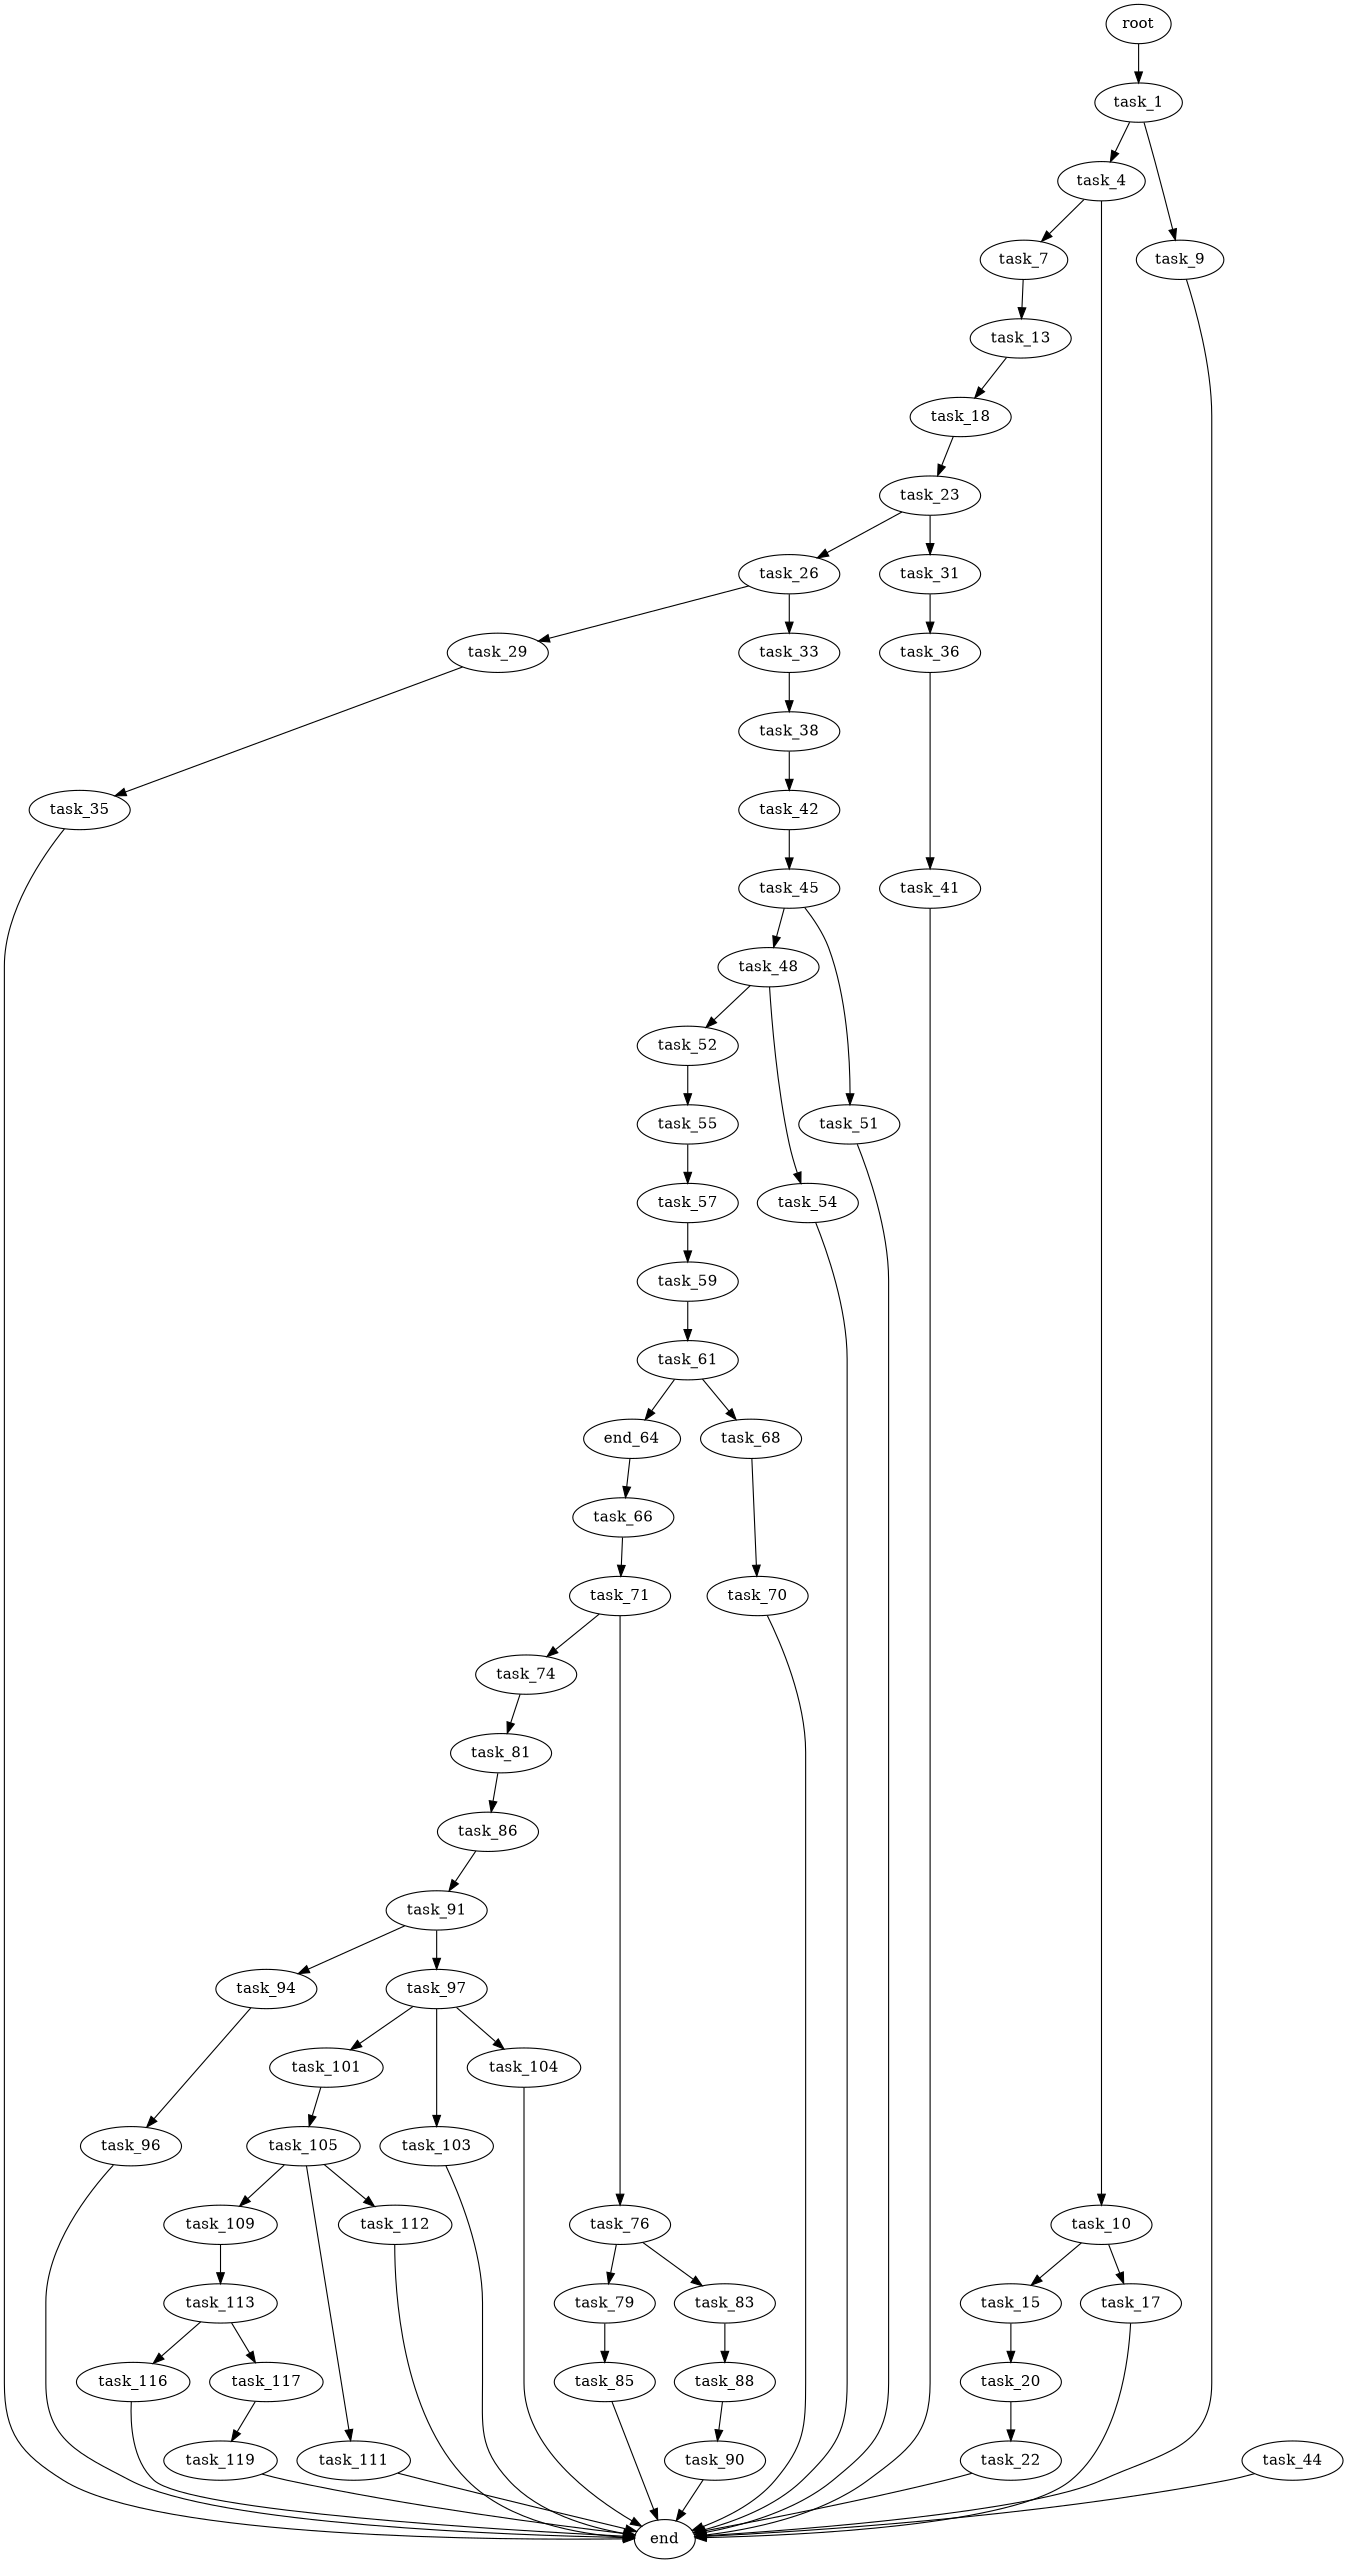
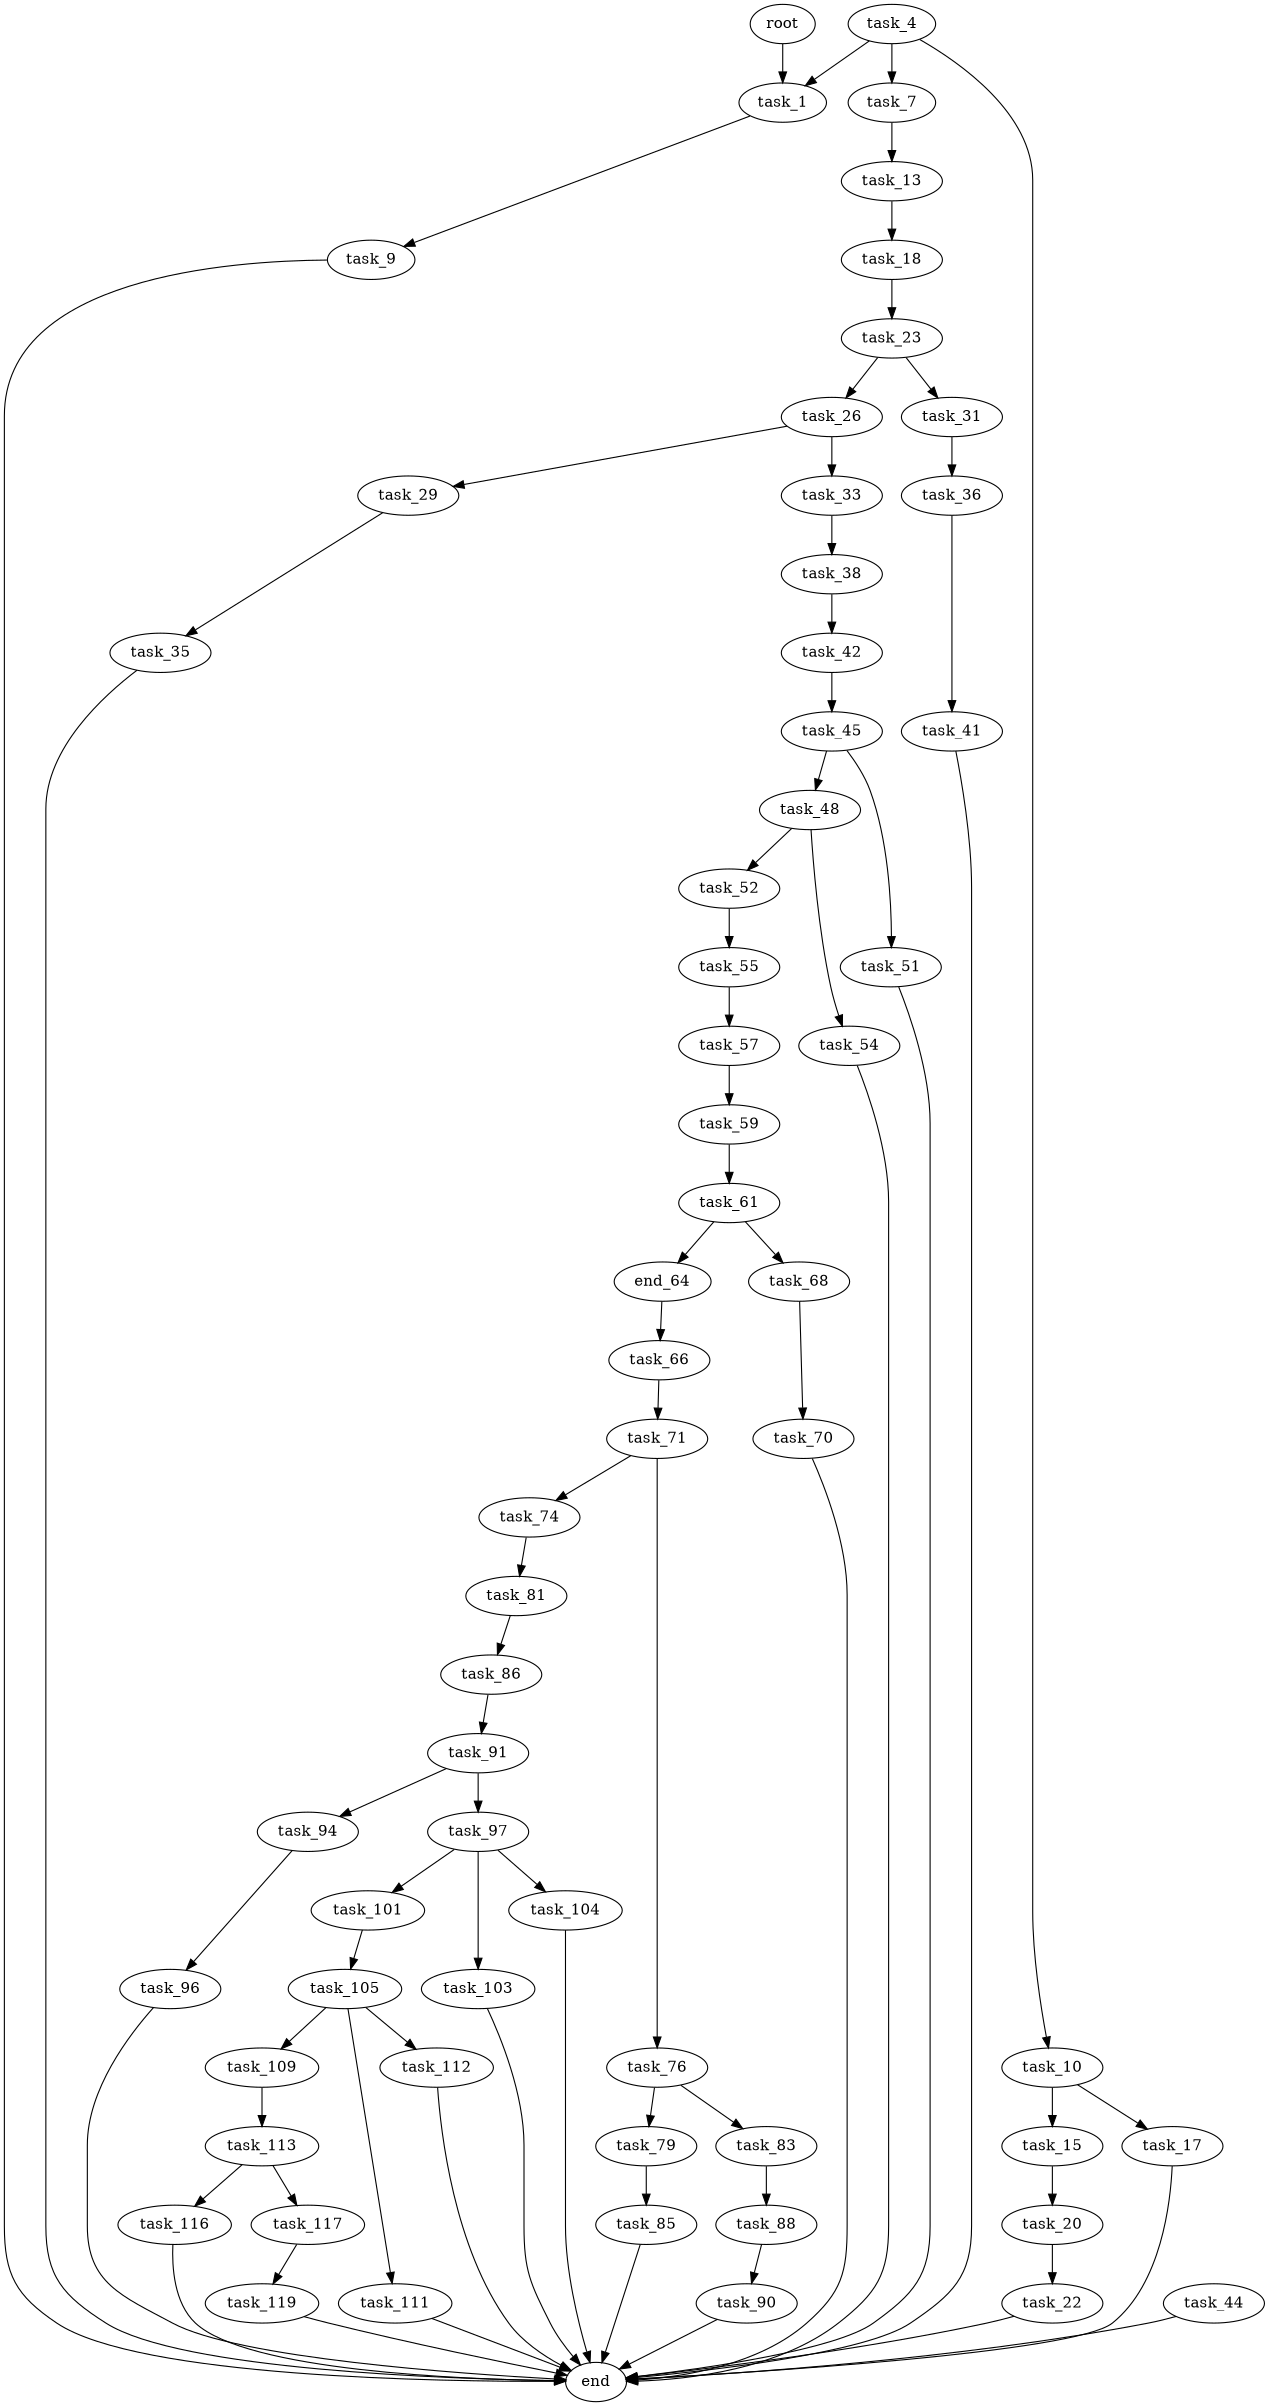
(1122, 137) -> (842, 60)
